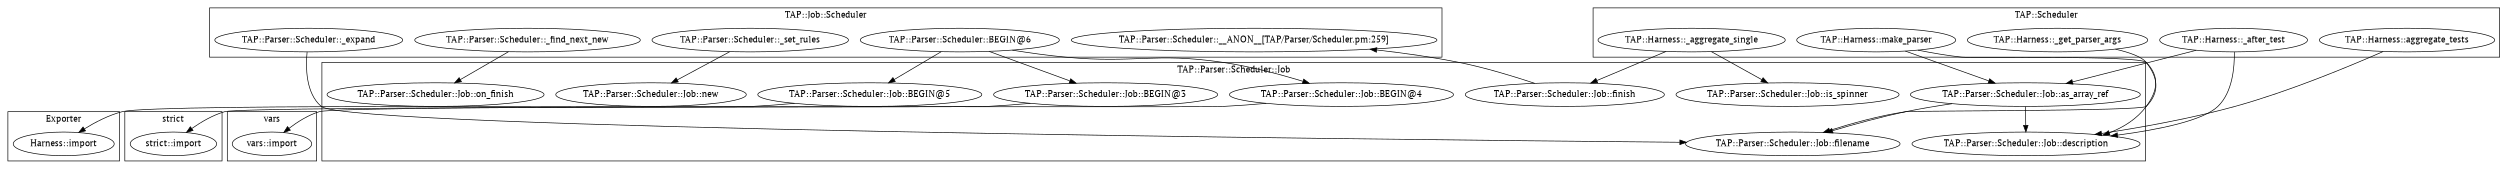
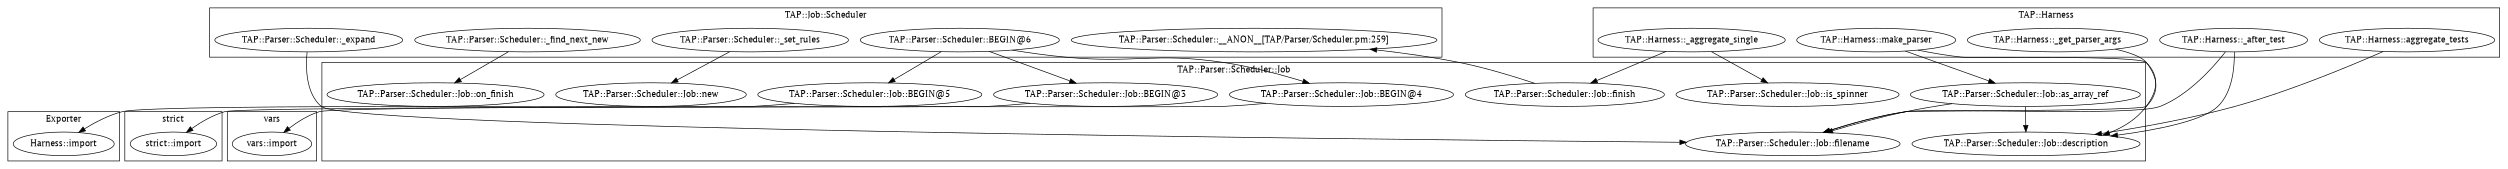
(2046, 15) -> (2046, 15)
(2131, 67) -> (2037, 111)
